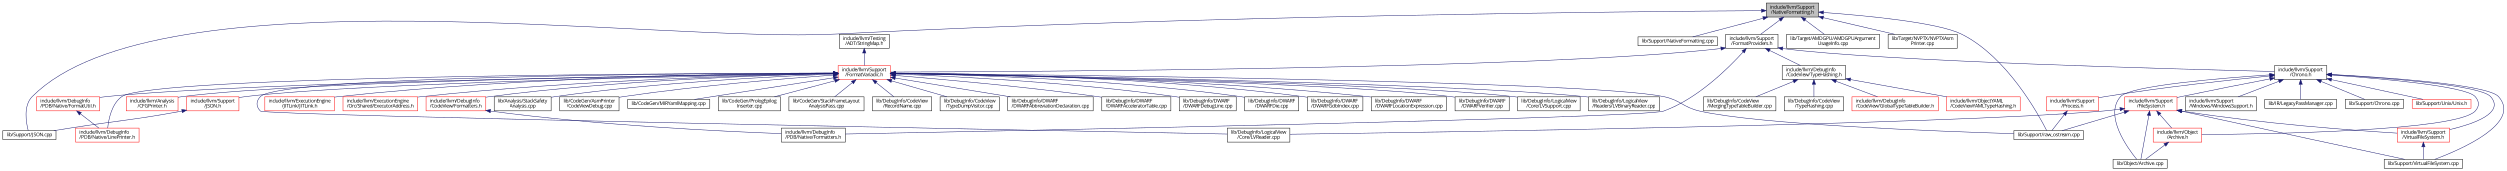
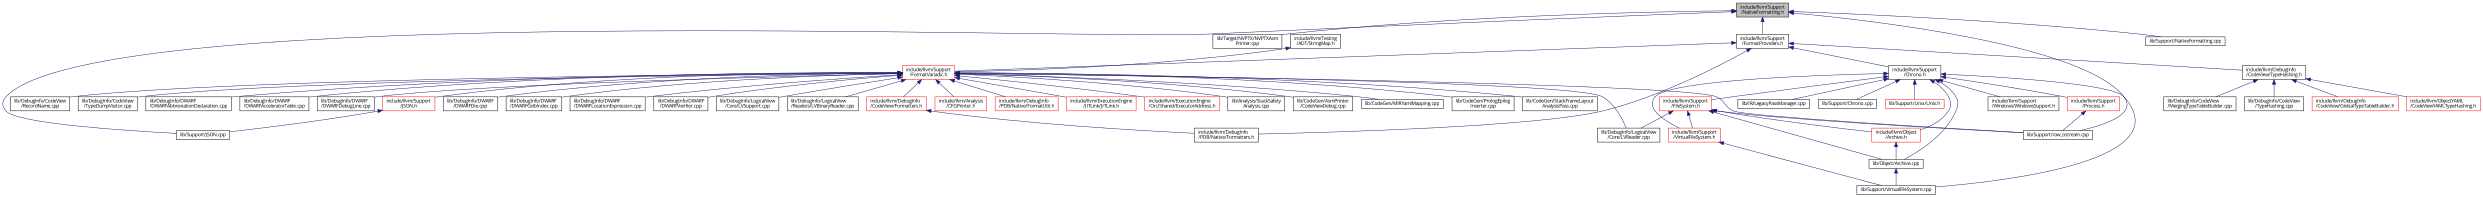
(1833, 41) -> none
(107, 135) -> none
(2299, 137) -> (1896, 179)
